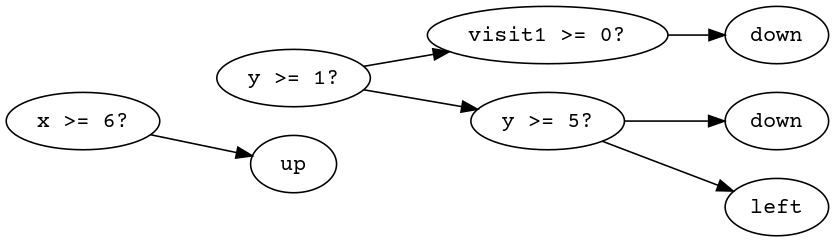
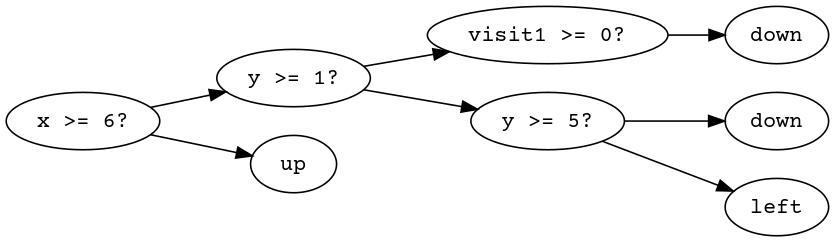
none -> (180, 101)
